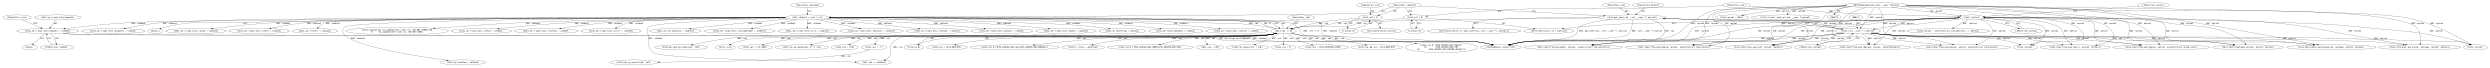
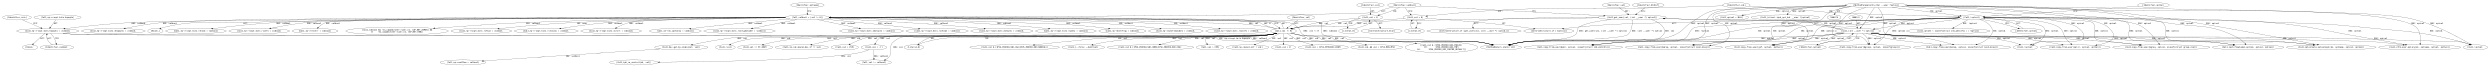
(508, 20) -> (572, 55)
(1775, 22) -> none
(582, 24) -> (582, 24)
(807, 31) -> none
(1382, 31) -> (1382, 31)
(2121, 38) -> (2121, 38)
(947, 47) -> none
(671, 56) -> (874, 54)
